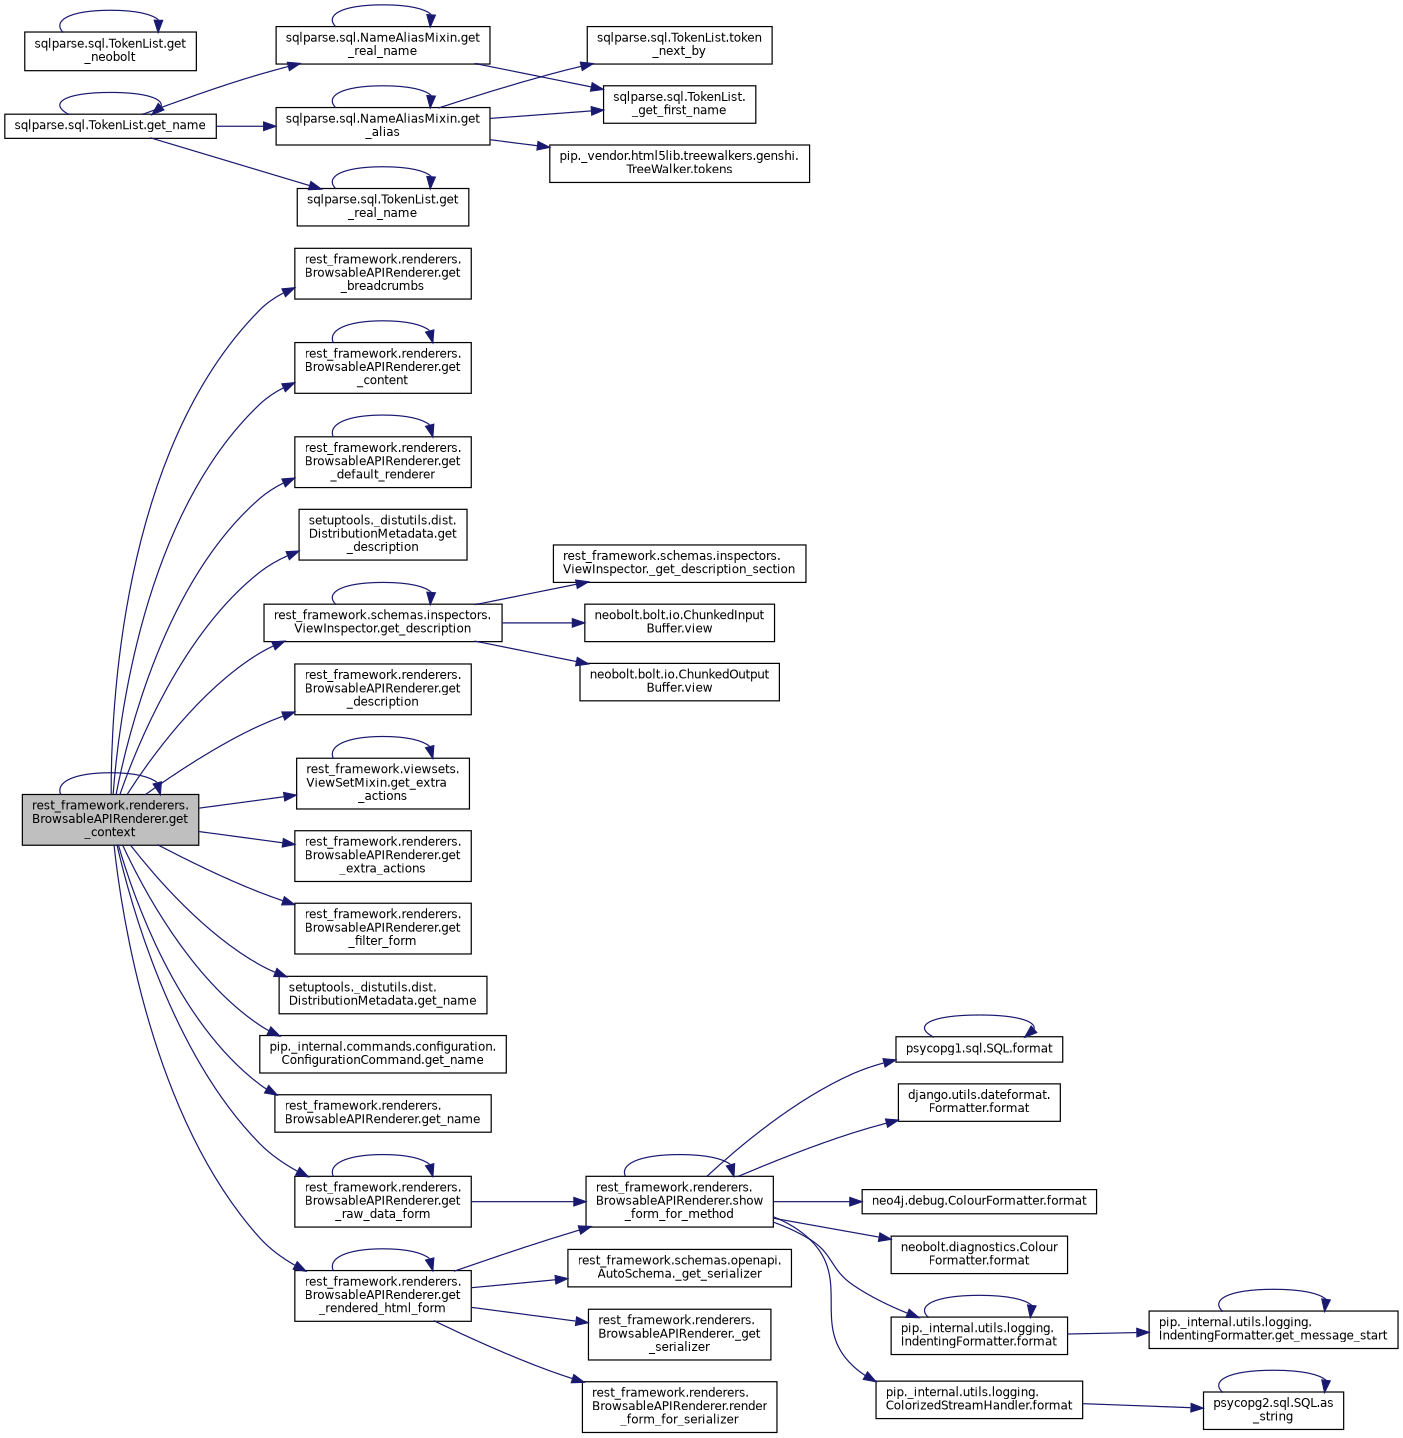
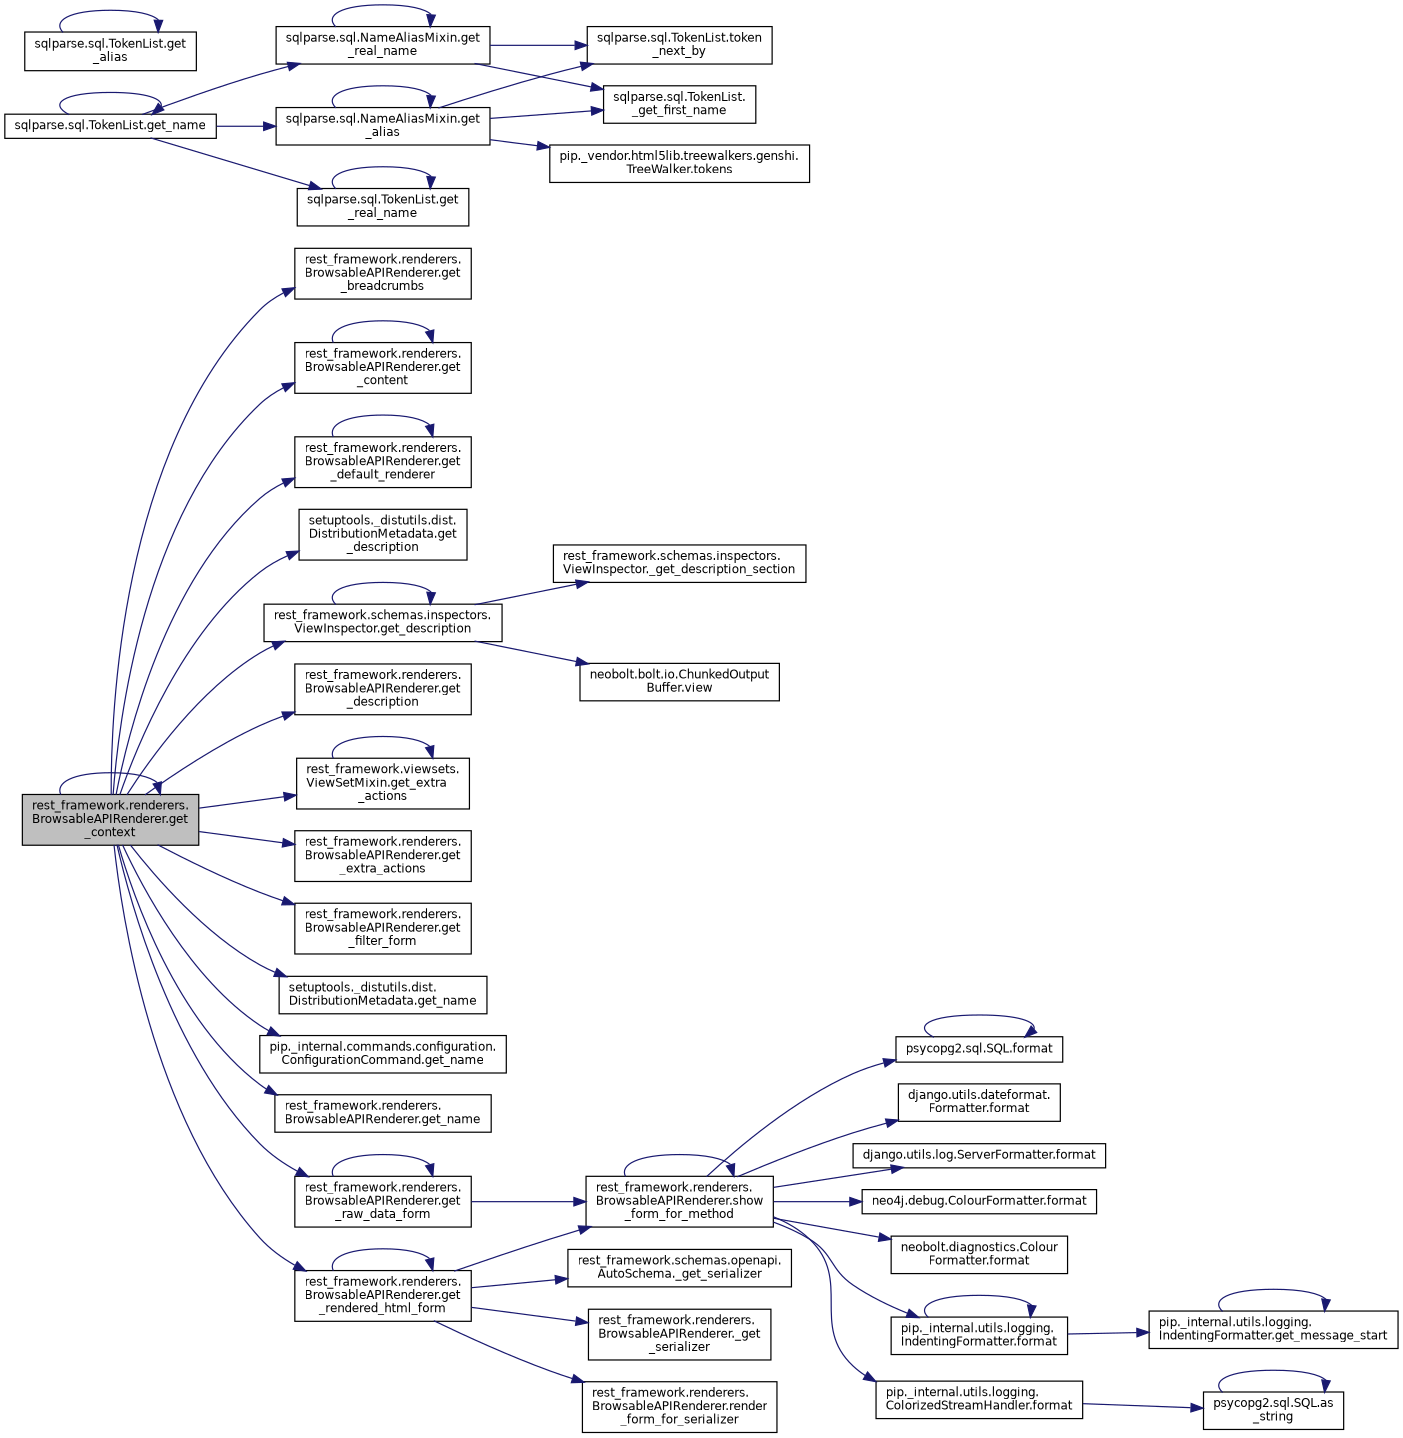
none -> (532, 45)
(111, 51) -> (111, 51)
(680, 623) -> none
(979, 1049) -> (979, 1049)
none -> (979, 1156)
